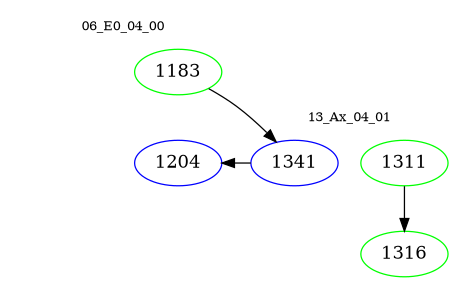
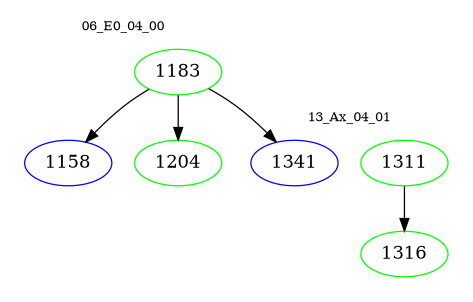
none -> (68, 163)
(178, 163) -> (178, 163)
(243, 163) -> (178, 111)
